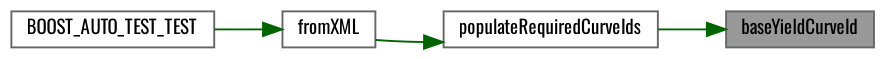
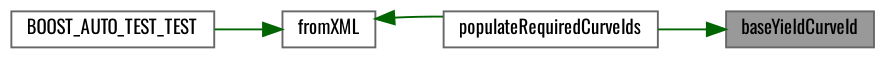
(400, 41) -> (419, 17)
